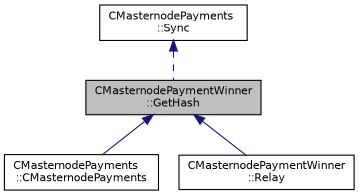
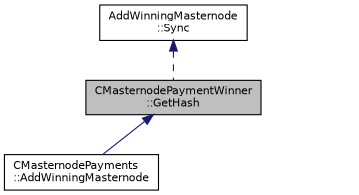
(173, 23) -> (173, 23)
(81, 172) -> (81, 172)
(267, 172) -> none
